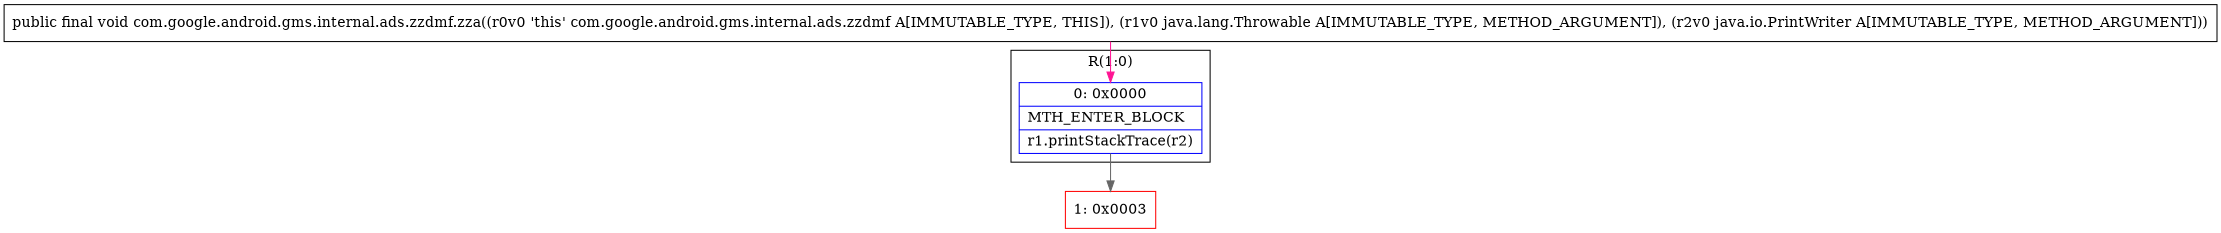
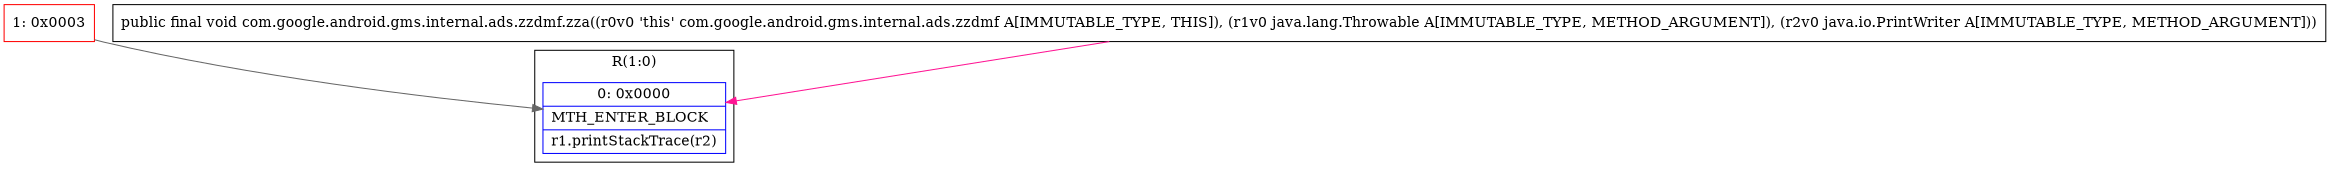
(1111, 169) -> (312, 81)
